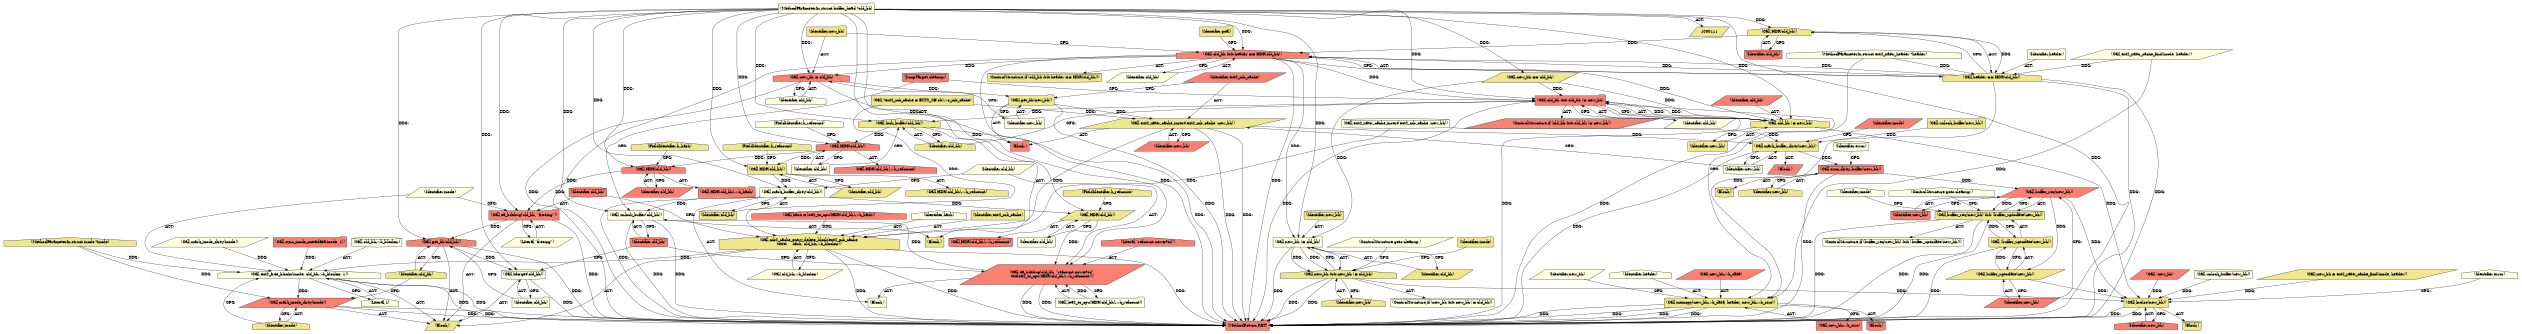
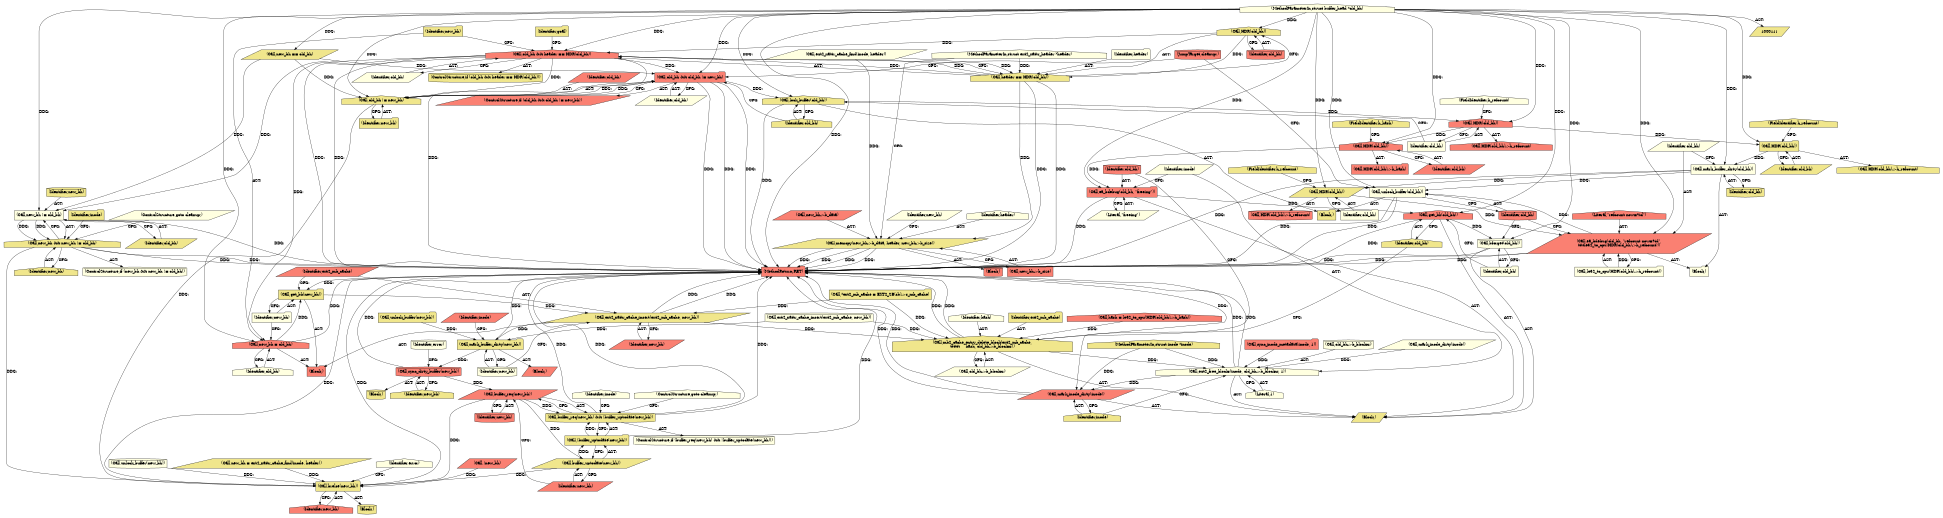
(826, 9) -> (1317, 9)
(1177, 176) -> (534, 274)
(1721, 303) -> (880, 244)
